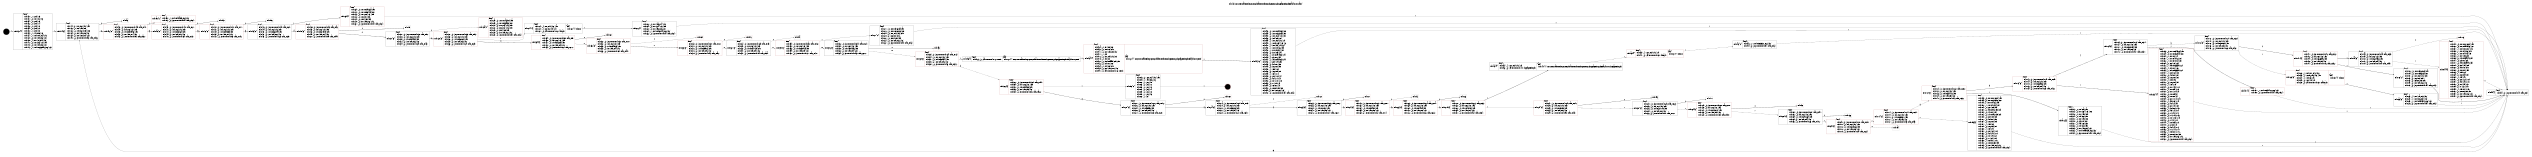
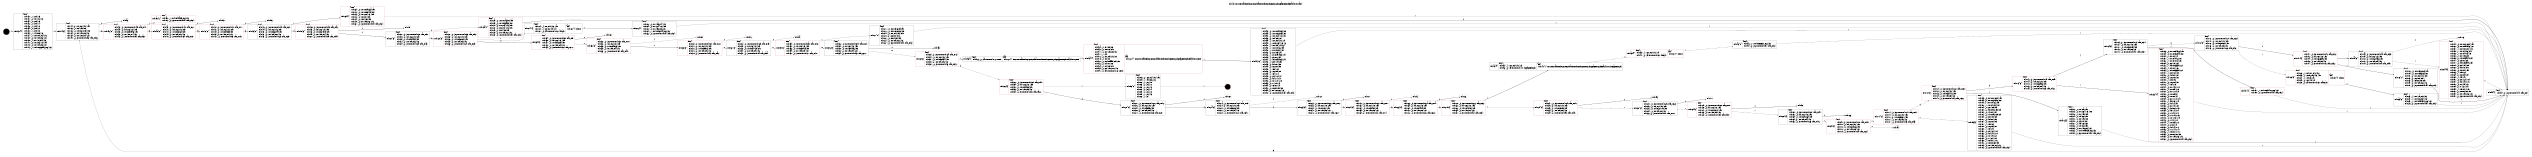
none -> (1540, 20)
